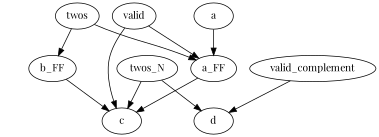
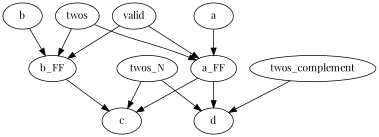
none -> (23, 16)
(109, 63) -> (97, 40)
(313, 69) -> (313, 69)
none -> (214, 91)
